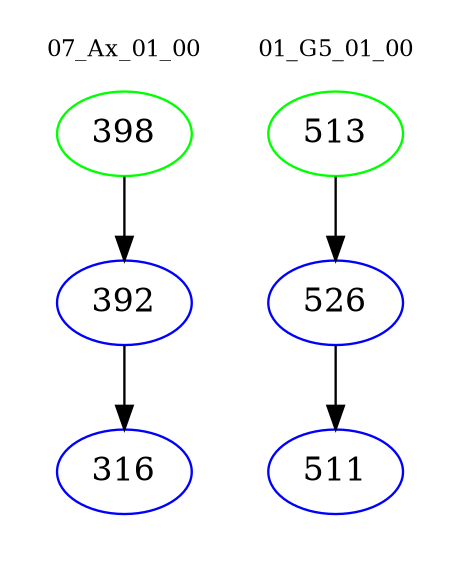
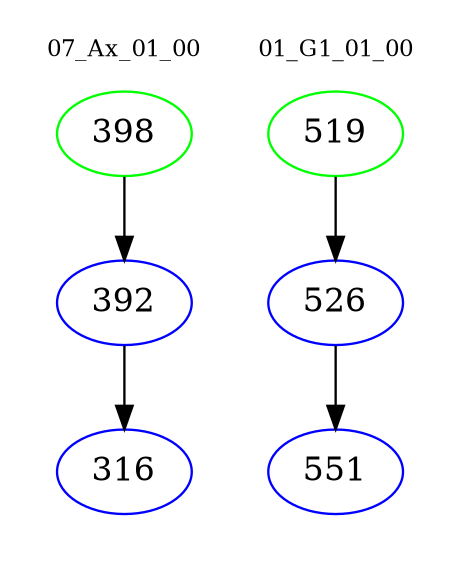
(337, 50) -> (337, 50)
(336, 134) -> (336, 134)
(336, 472) -> (336, 472)
